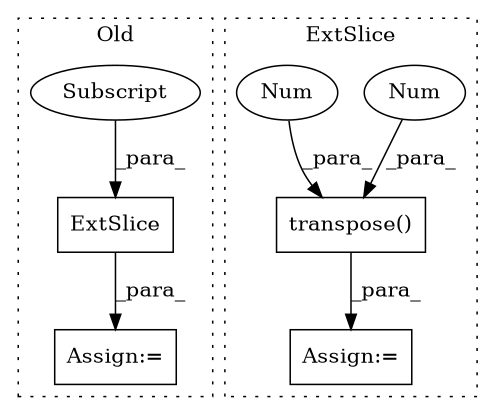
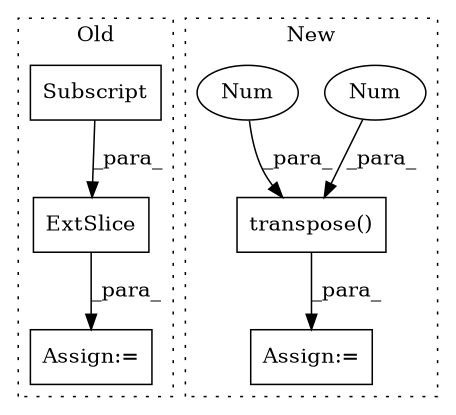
(351, 36) -> (311, 36)
(115, 93) -> (96, 93)
